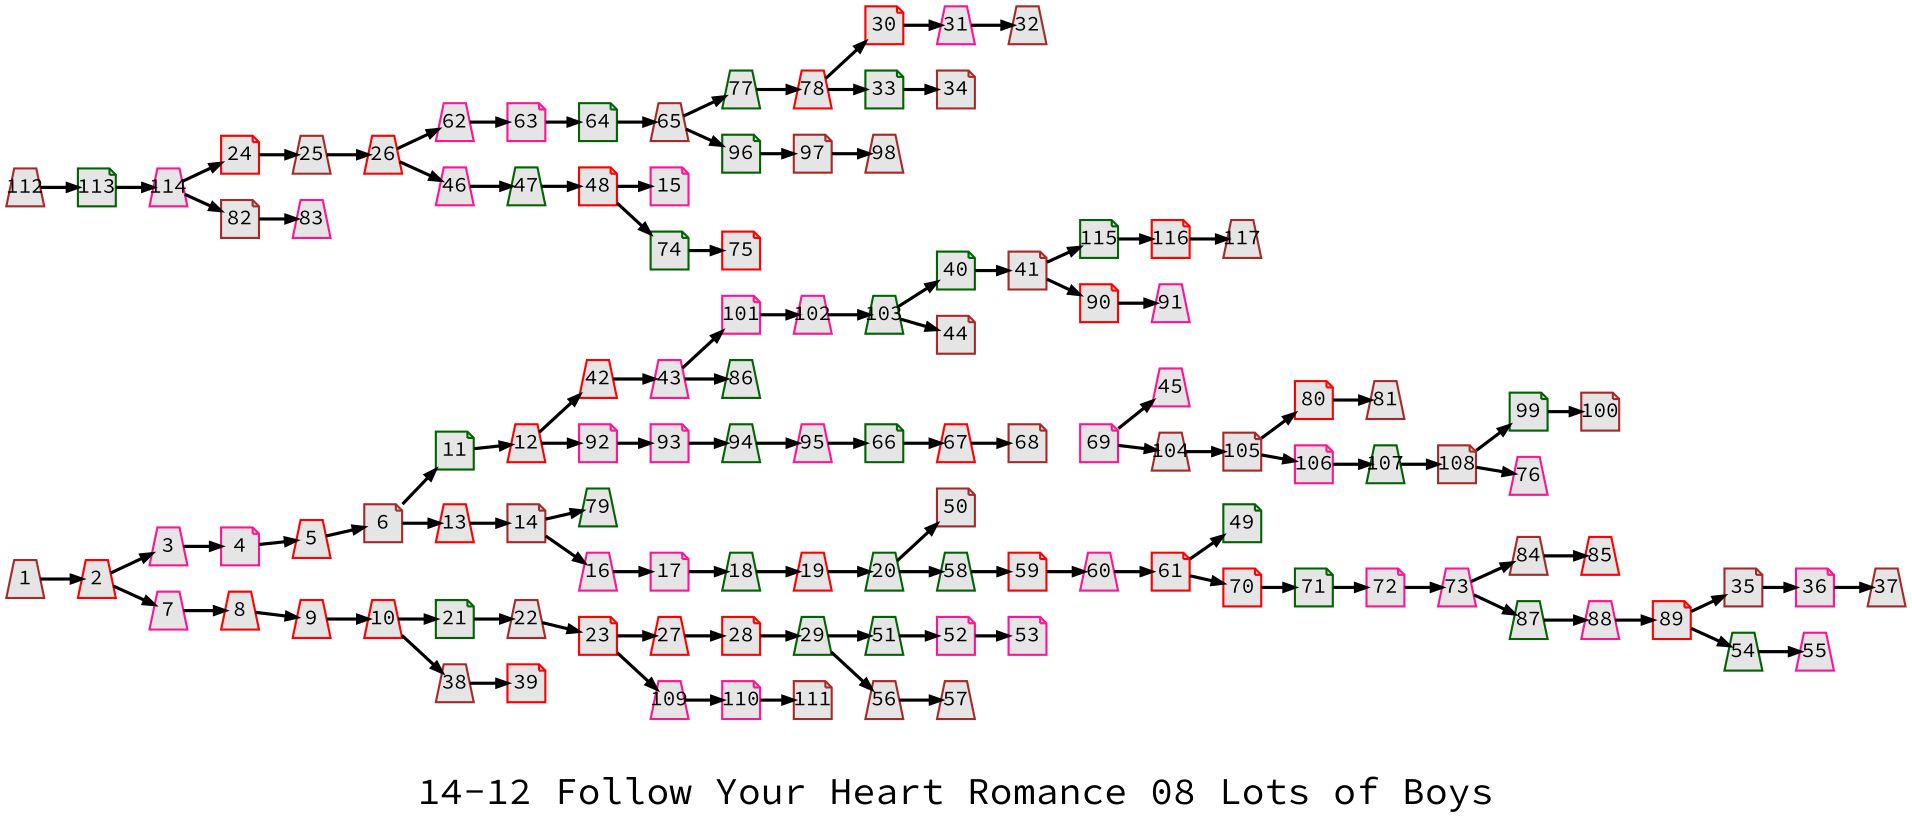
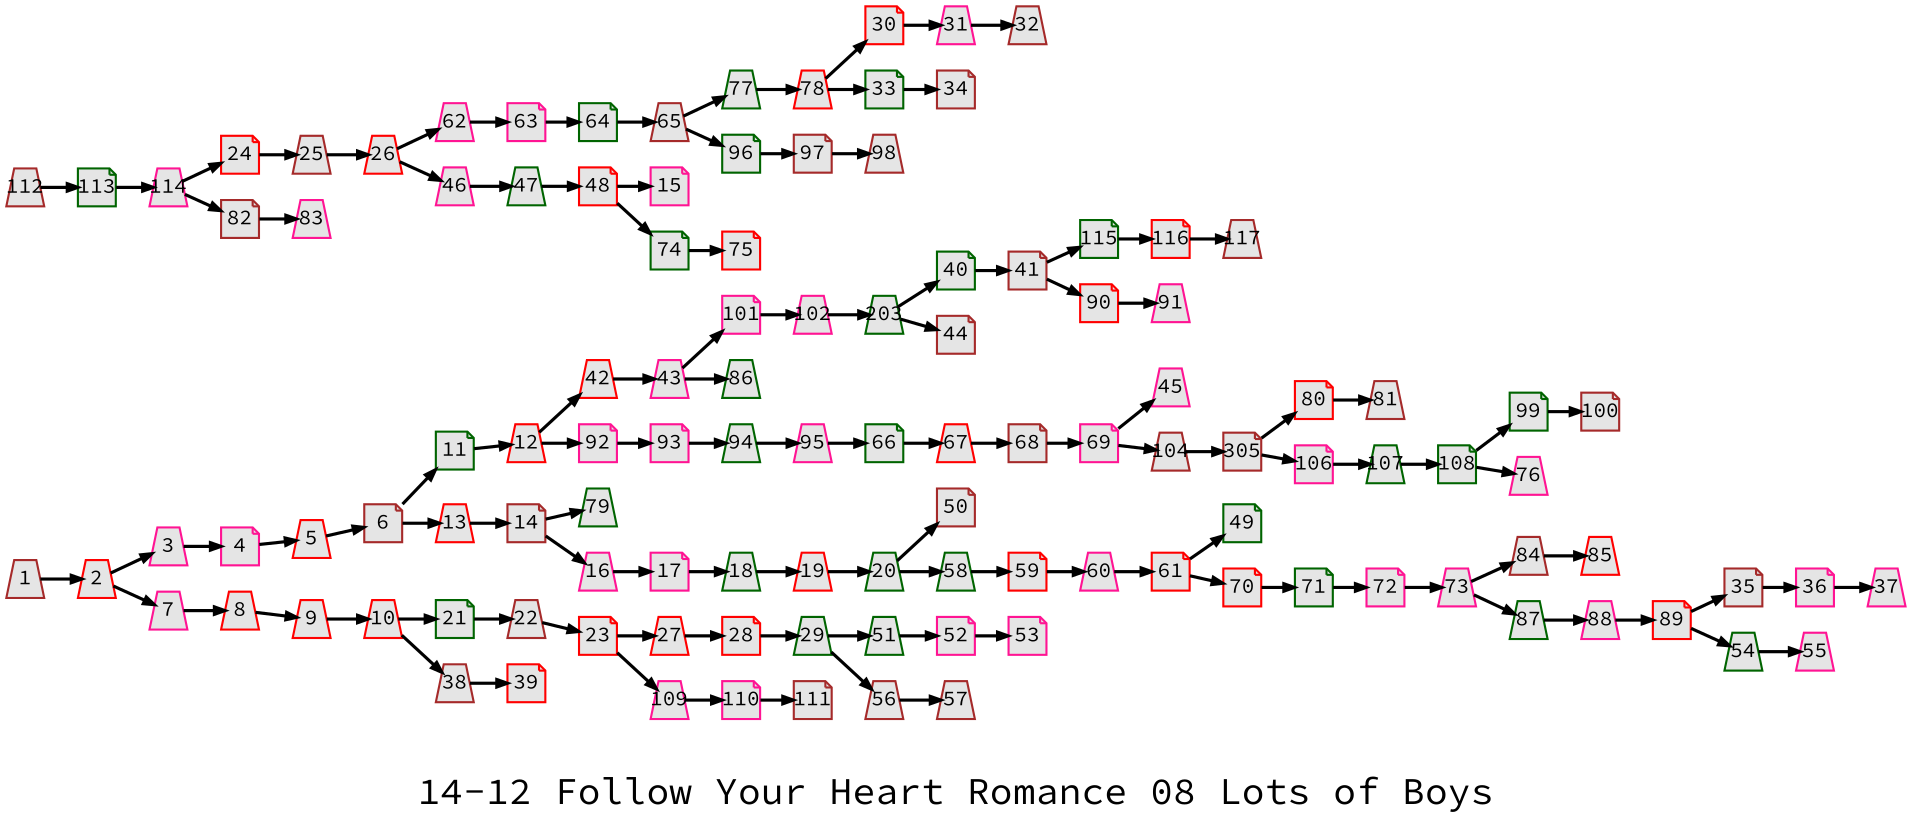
(884, 315) -> (884, 315)
none -> (1058, 443)
(1242, 452) -> (1242, 452)
(1457, 464) -> (1457, 464)
(1887, 587) -> (1887, 587)
